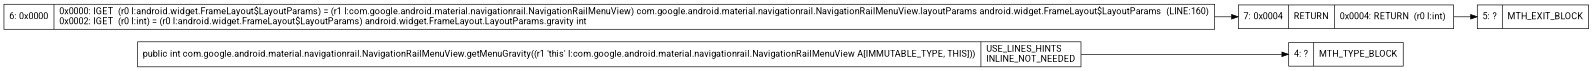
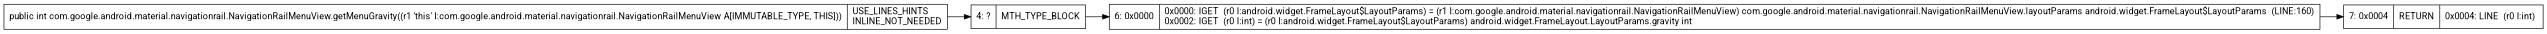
(1394, 16) -> (2491, 16)
none -> (1094, 17)
(1533, 17) -> none
